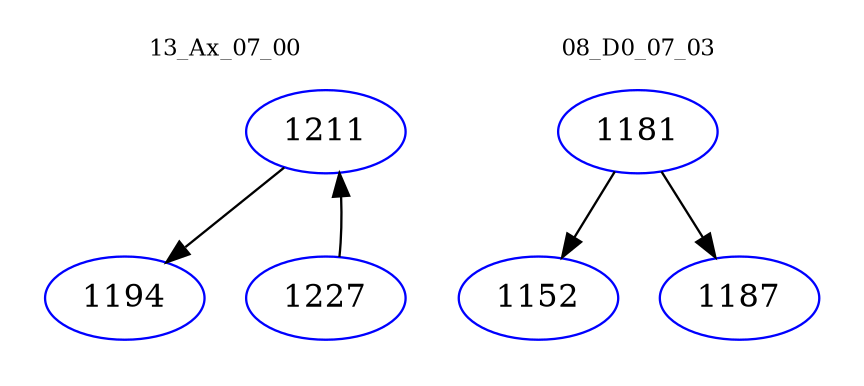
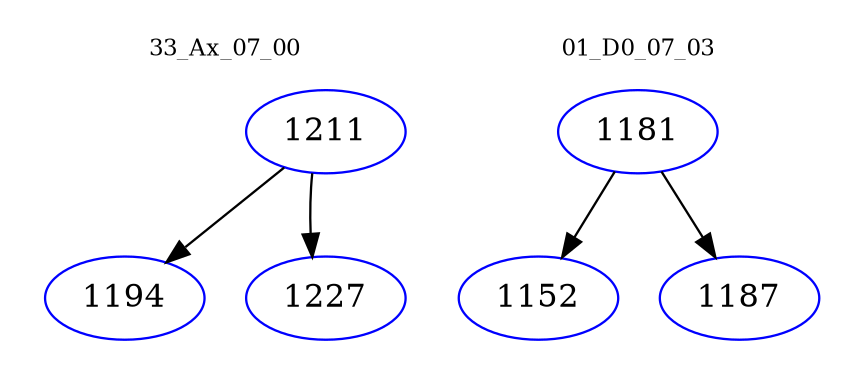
(225, 50) -> (225, 50)
(639, 50) -> (639, 50)
(341, 227) -> (310, 203)
